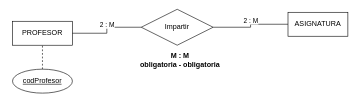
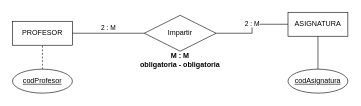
(177, 27) -> (180, 33)
none -> (318, 53)
none -> (318, 81)
